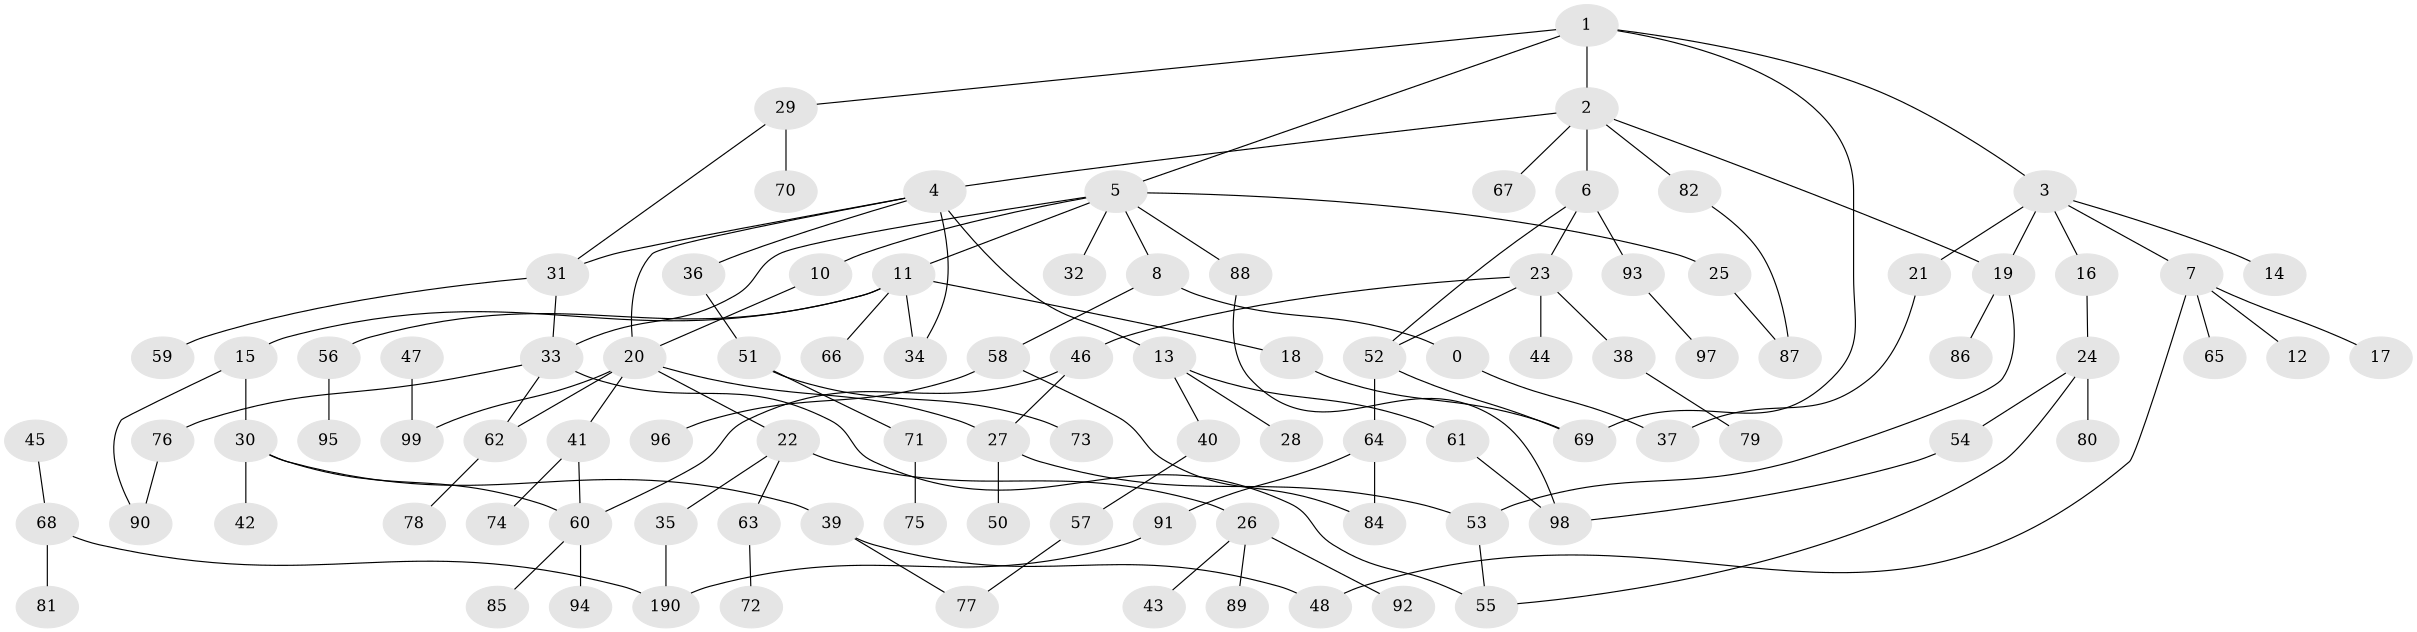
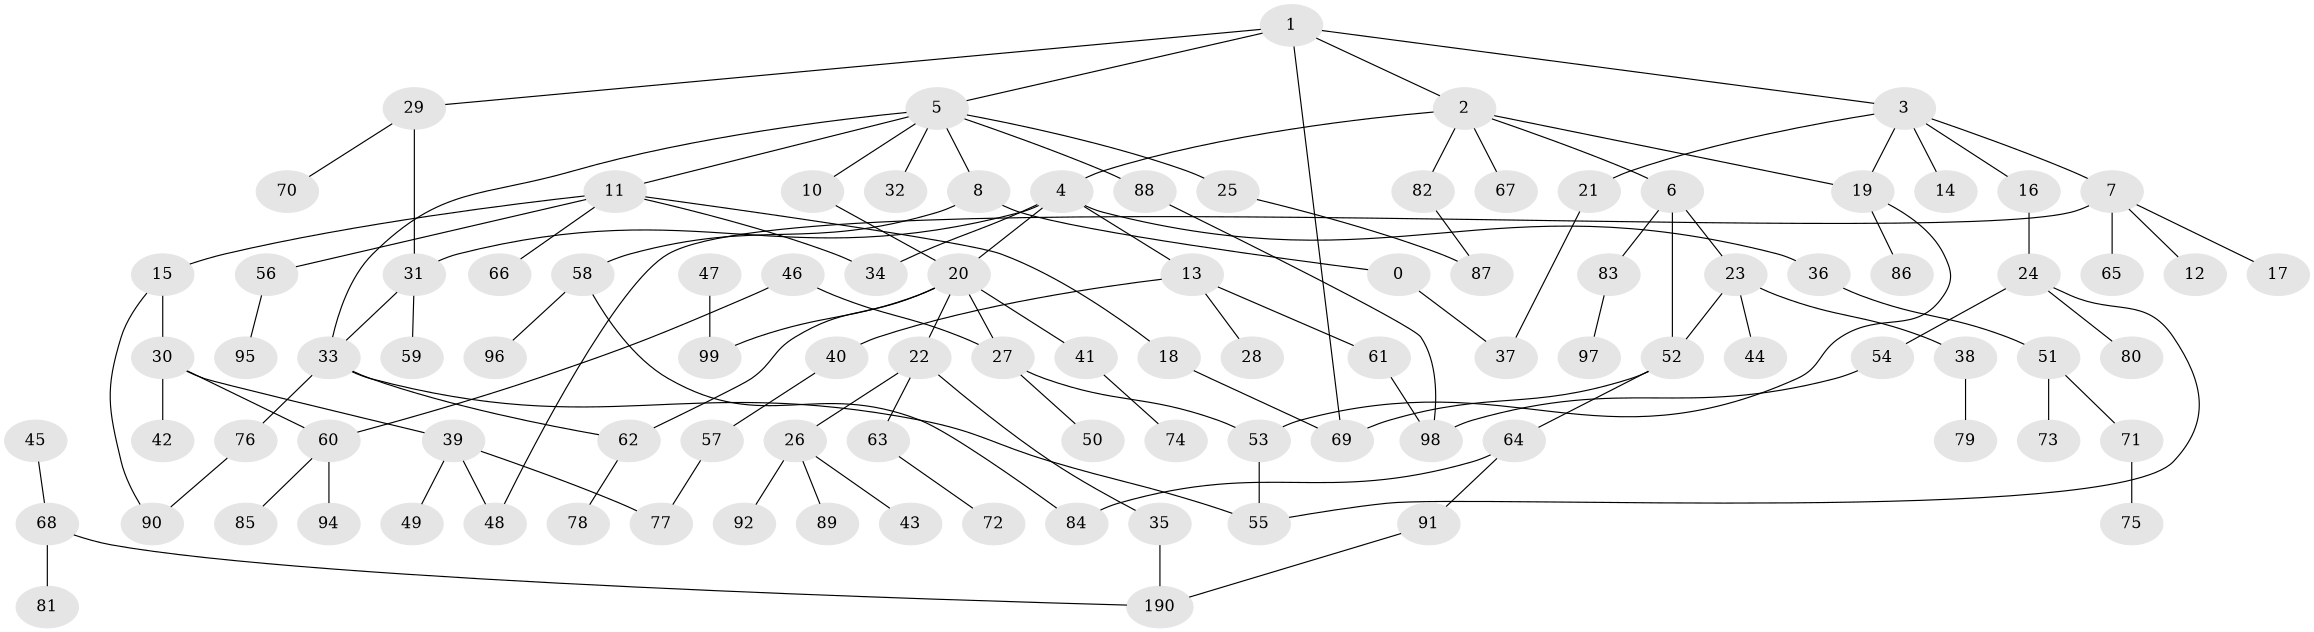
(1633, 275) -> (1609, 275)
(1305, 298) -> none
(580, 488) -> none
none -> (412, 524)
